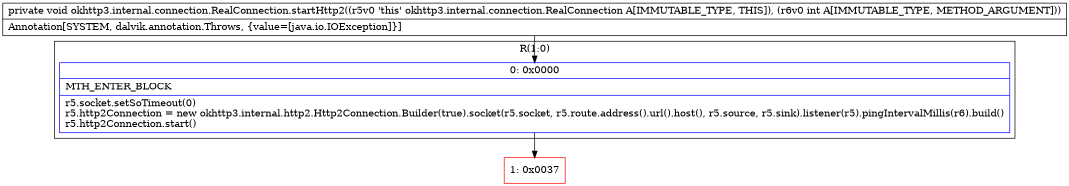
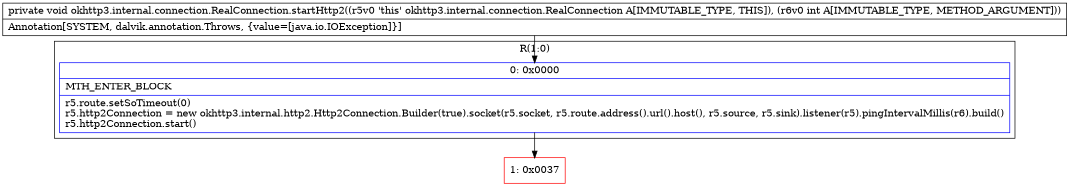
(131, 103) -> (128, 103)
